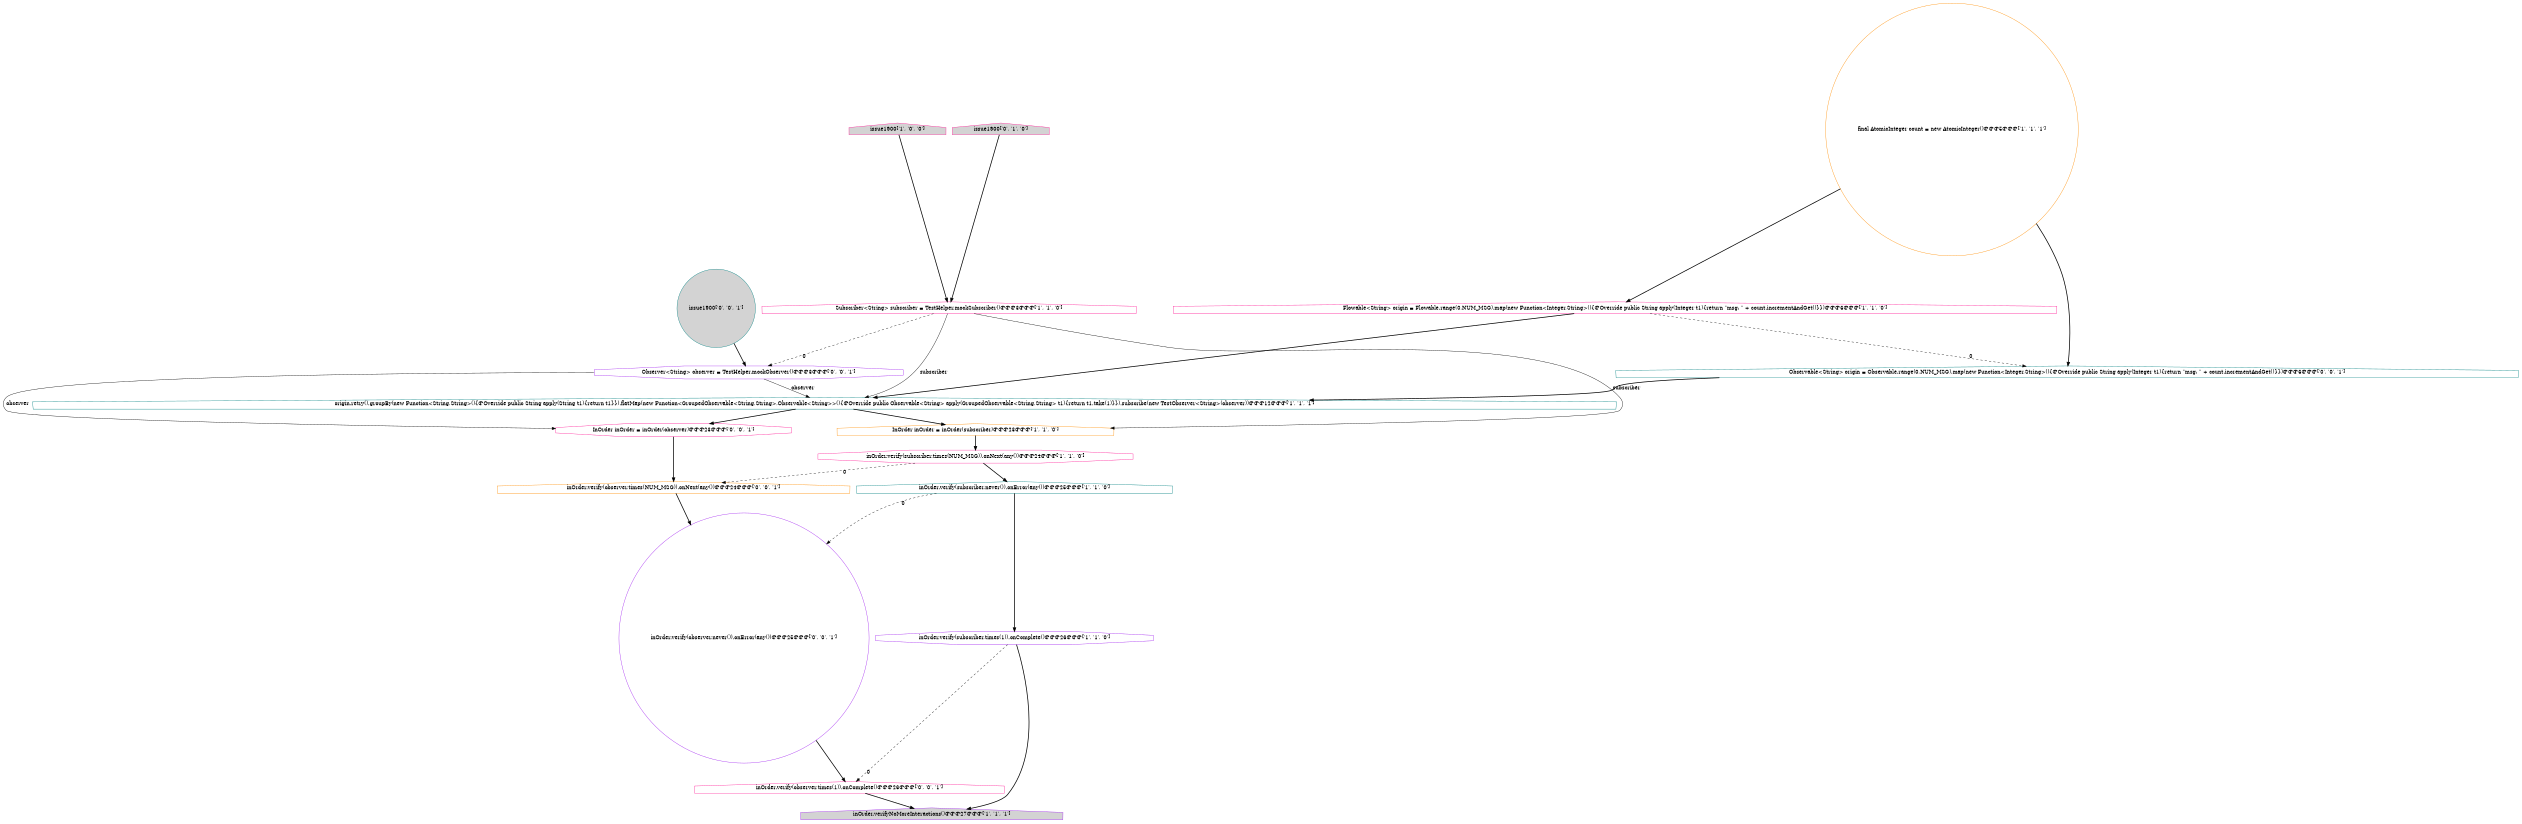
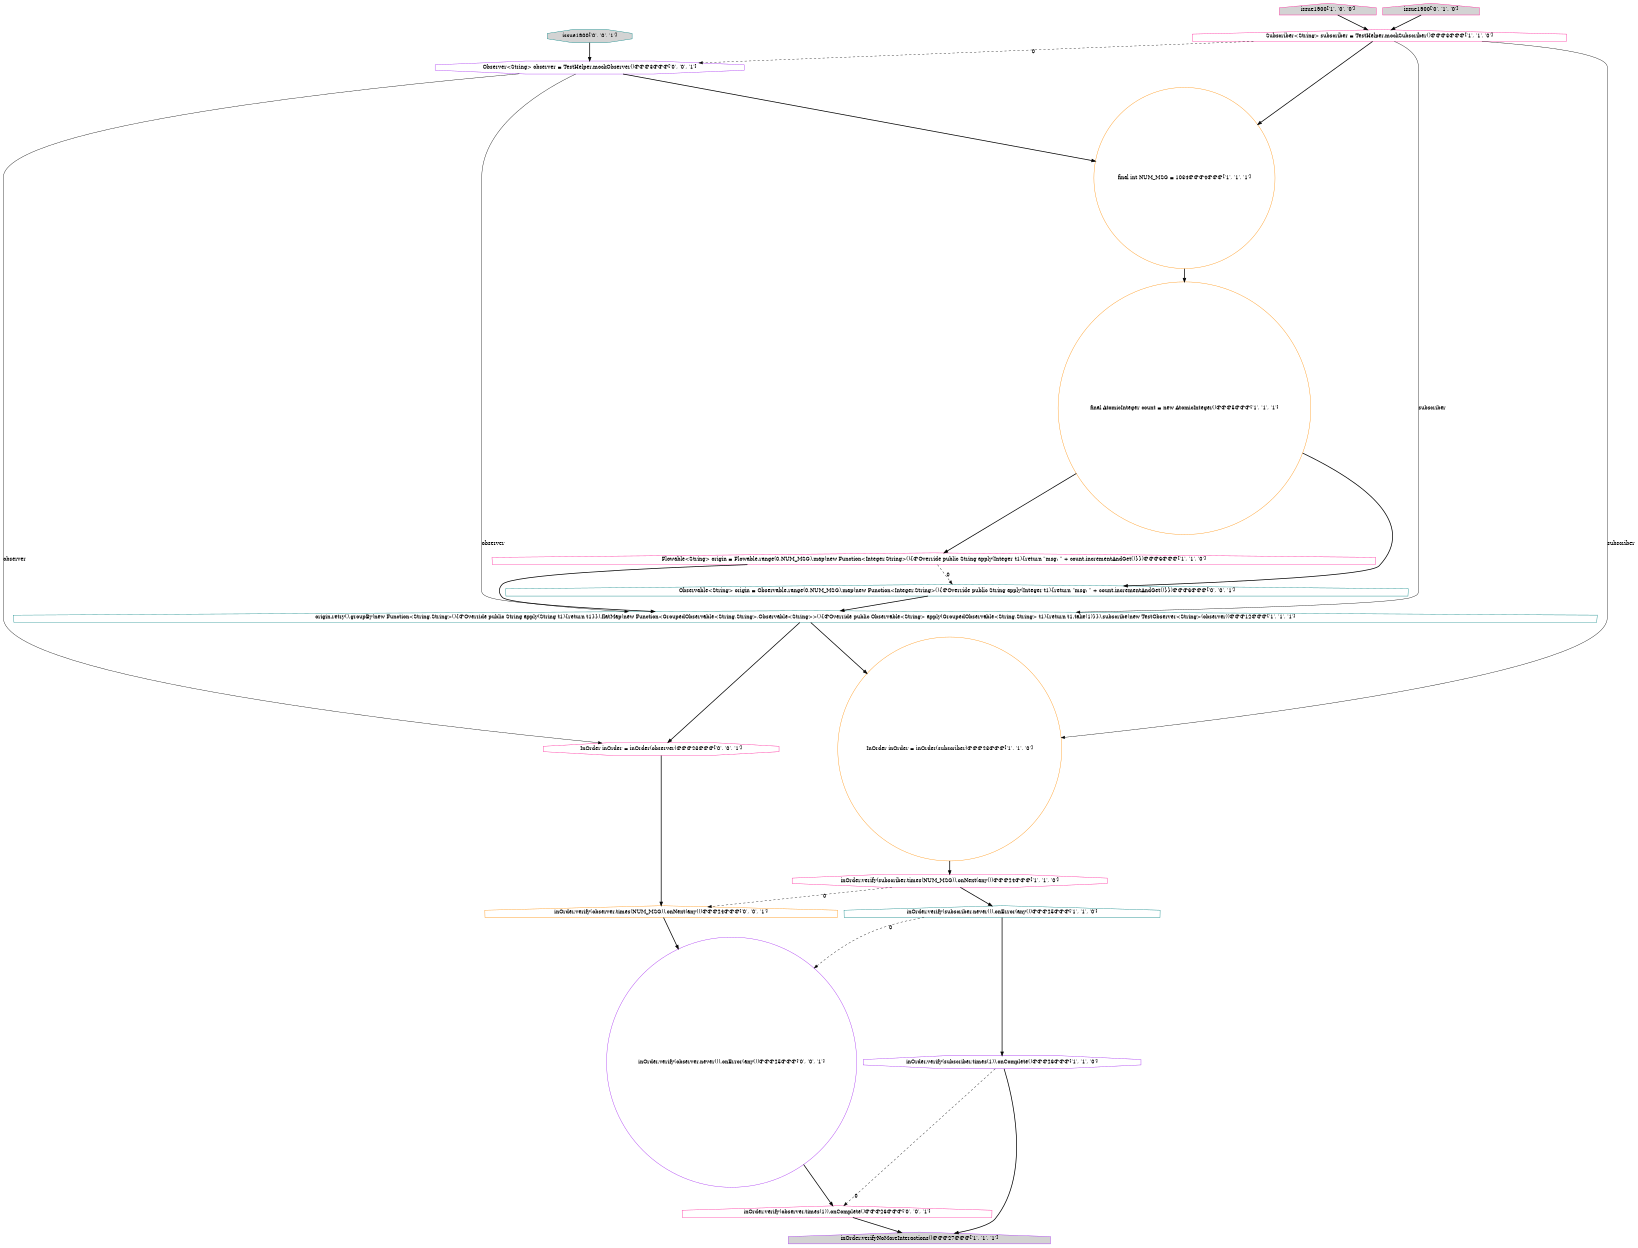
none -> (1184, 178)
(716, 308) -> (590, 36)
(976, 430) -> (950, 749)
